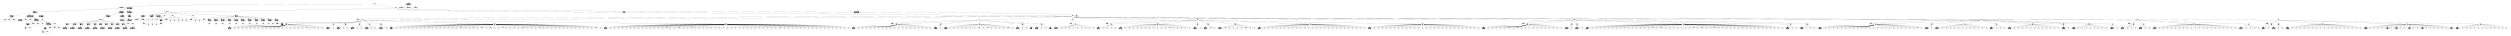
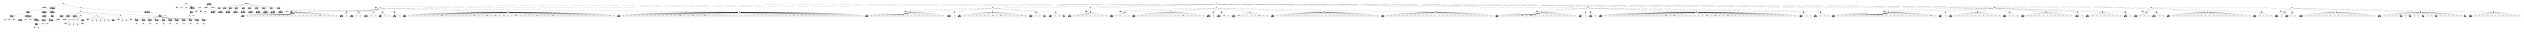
(408, 8) -> none
(624, 12) -> none
(41, 16) -> none
(108, 16) -> none
none -> (113, 20)
